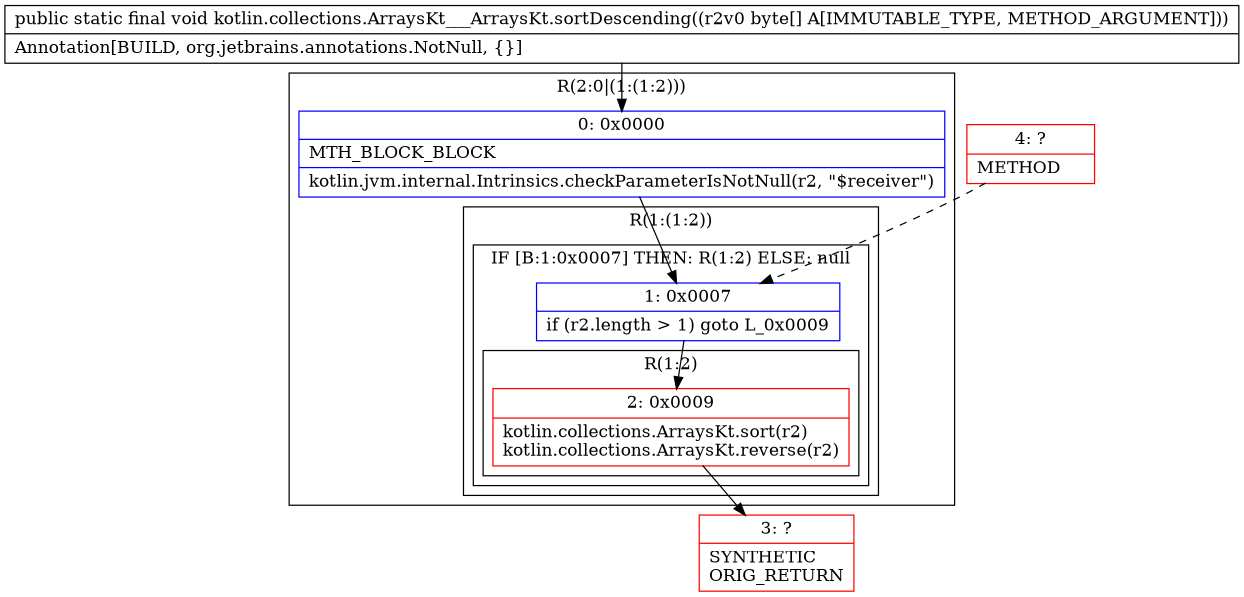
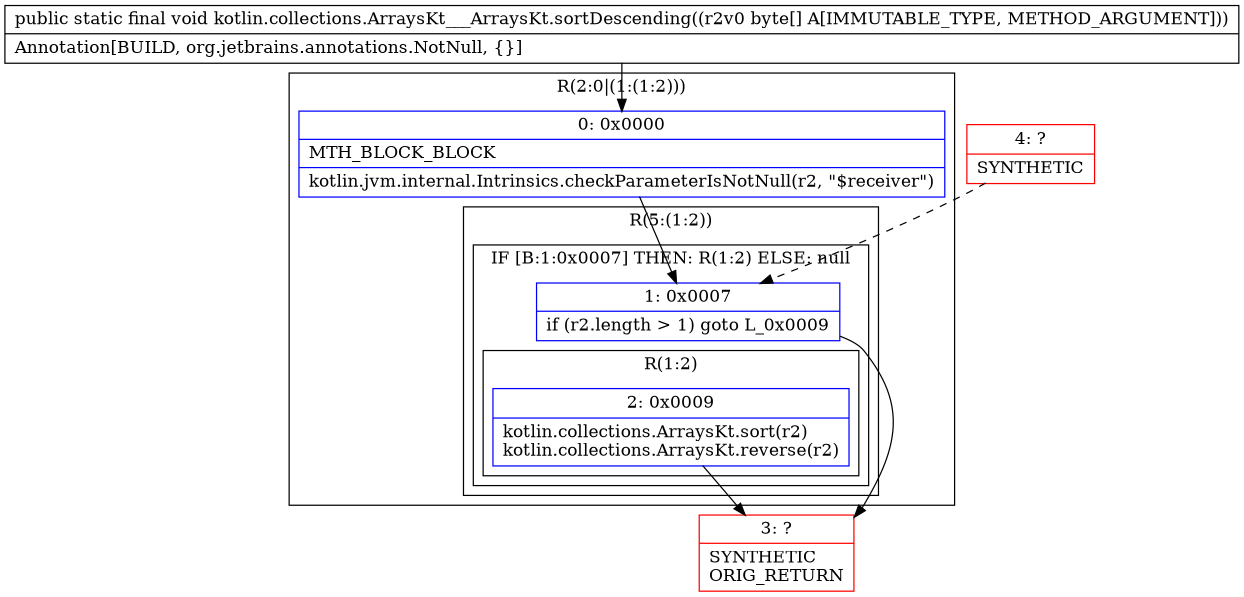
(1019, 168) -> (1031, 168)
(671, 221) -> (671, 221)
(681, 359) -> (893, 415)
(671, 427) -> (671, 427)
